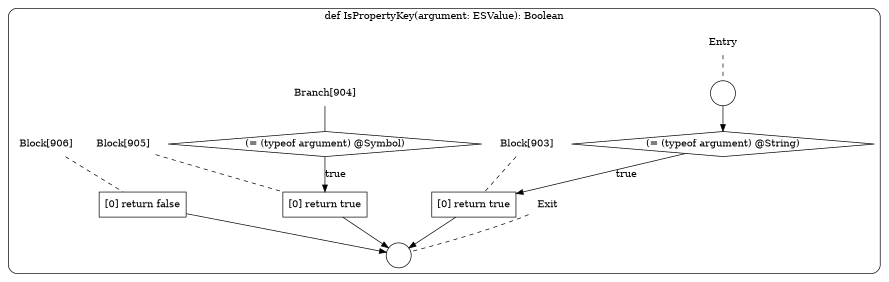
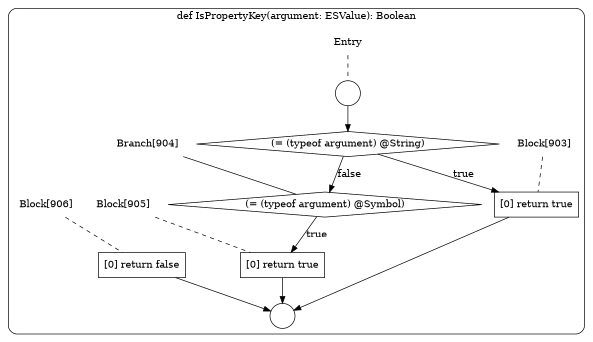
none -> (338, 171)
(548, 205) -> none
